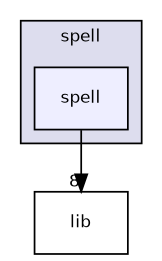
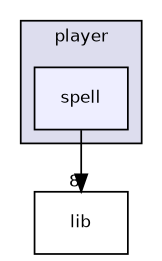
(81, 37) -> (81, 37)
